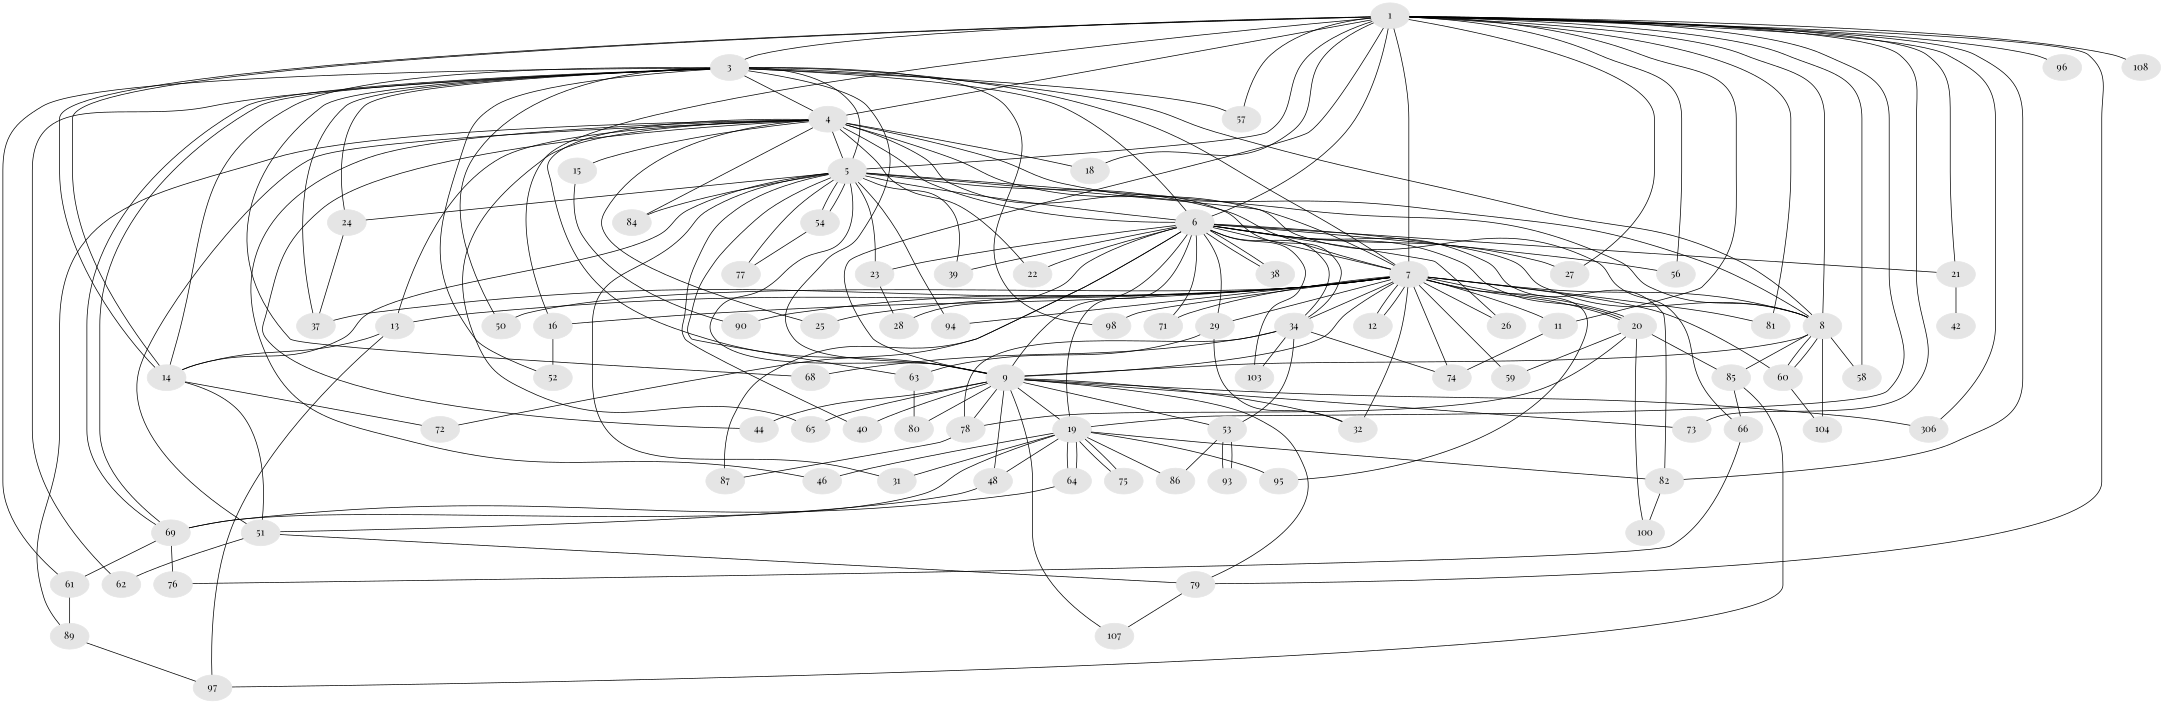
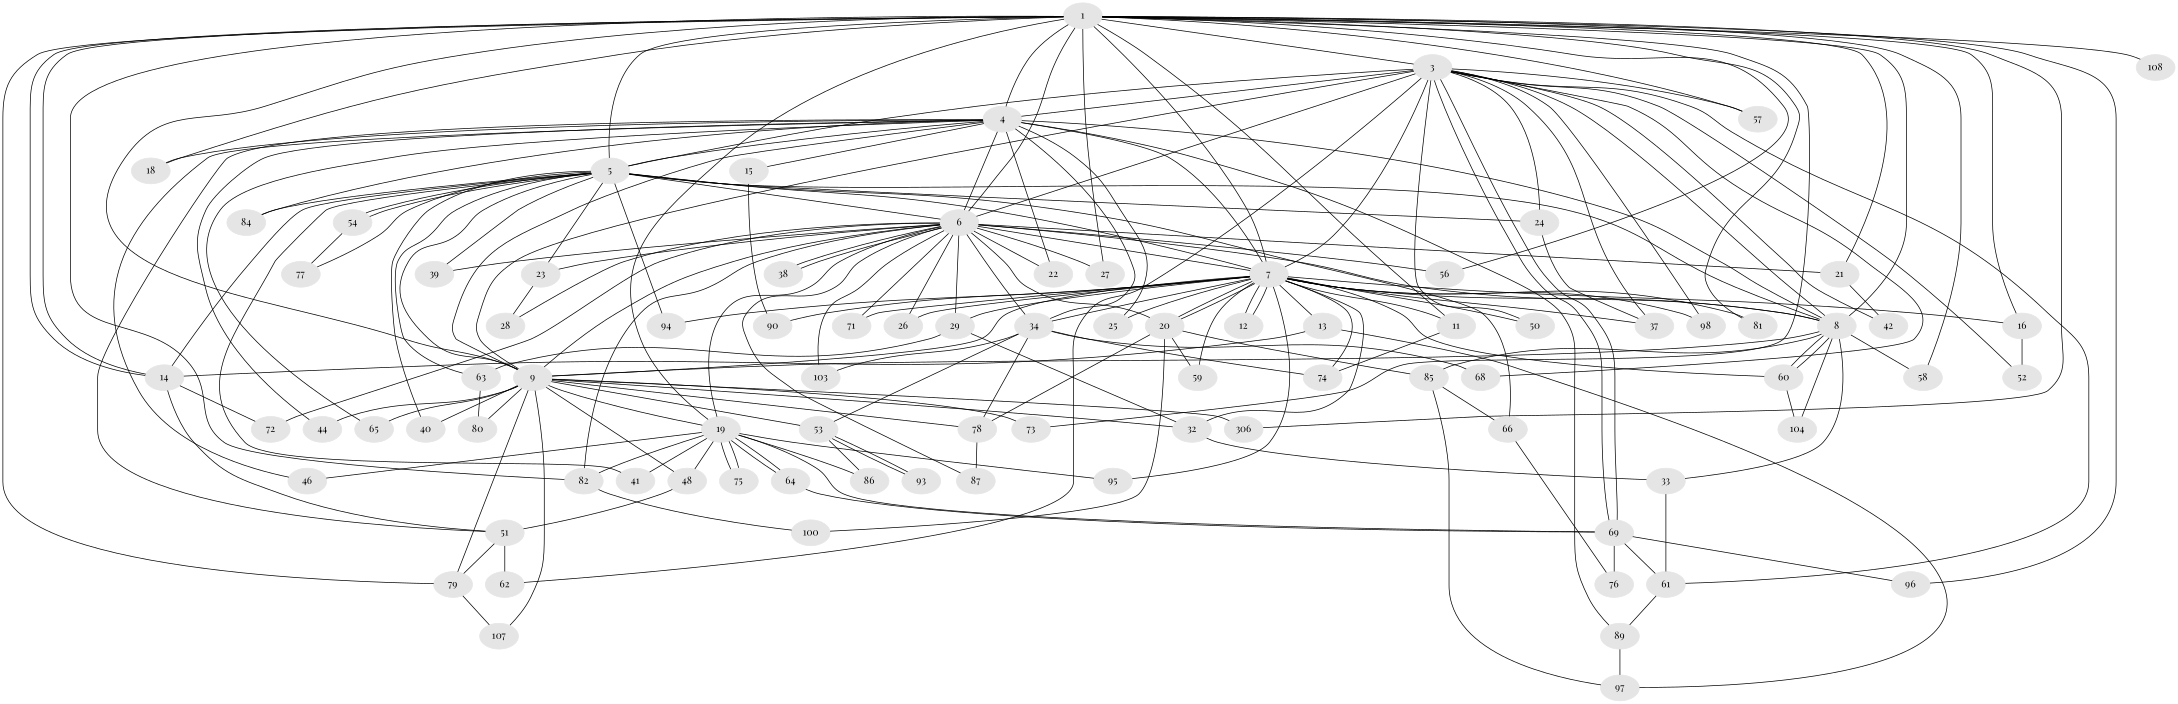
(300, 104) -> (1678, 164)
(499, 159) -> none
(897, 481) -> (635, 481)
none -> (1666, 481)
none -> (1762, 559)
